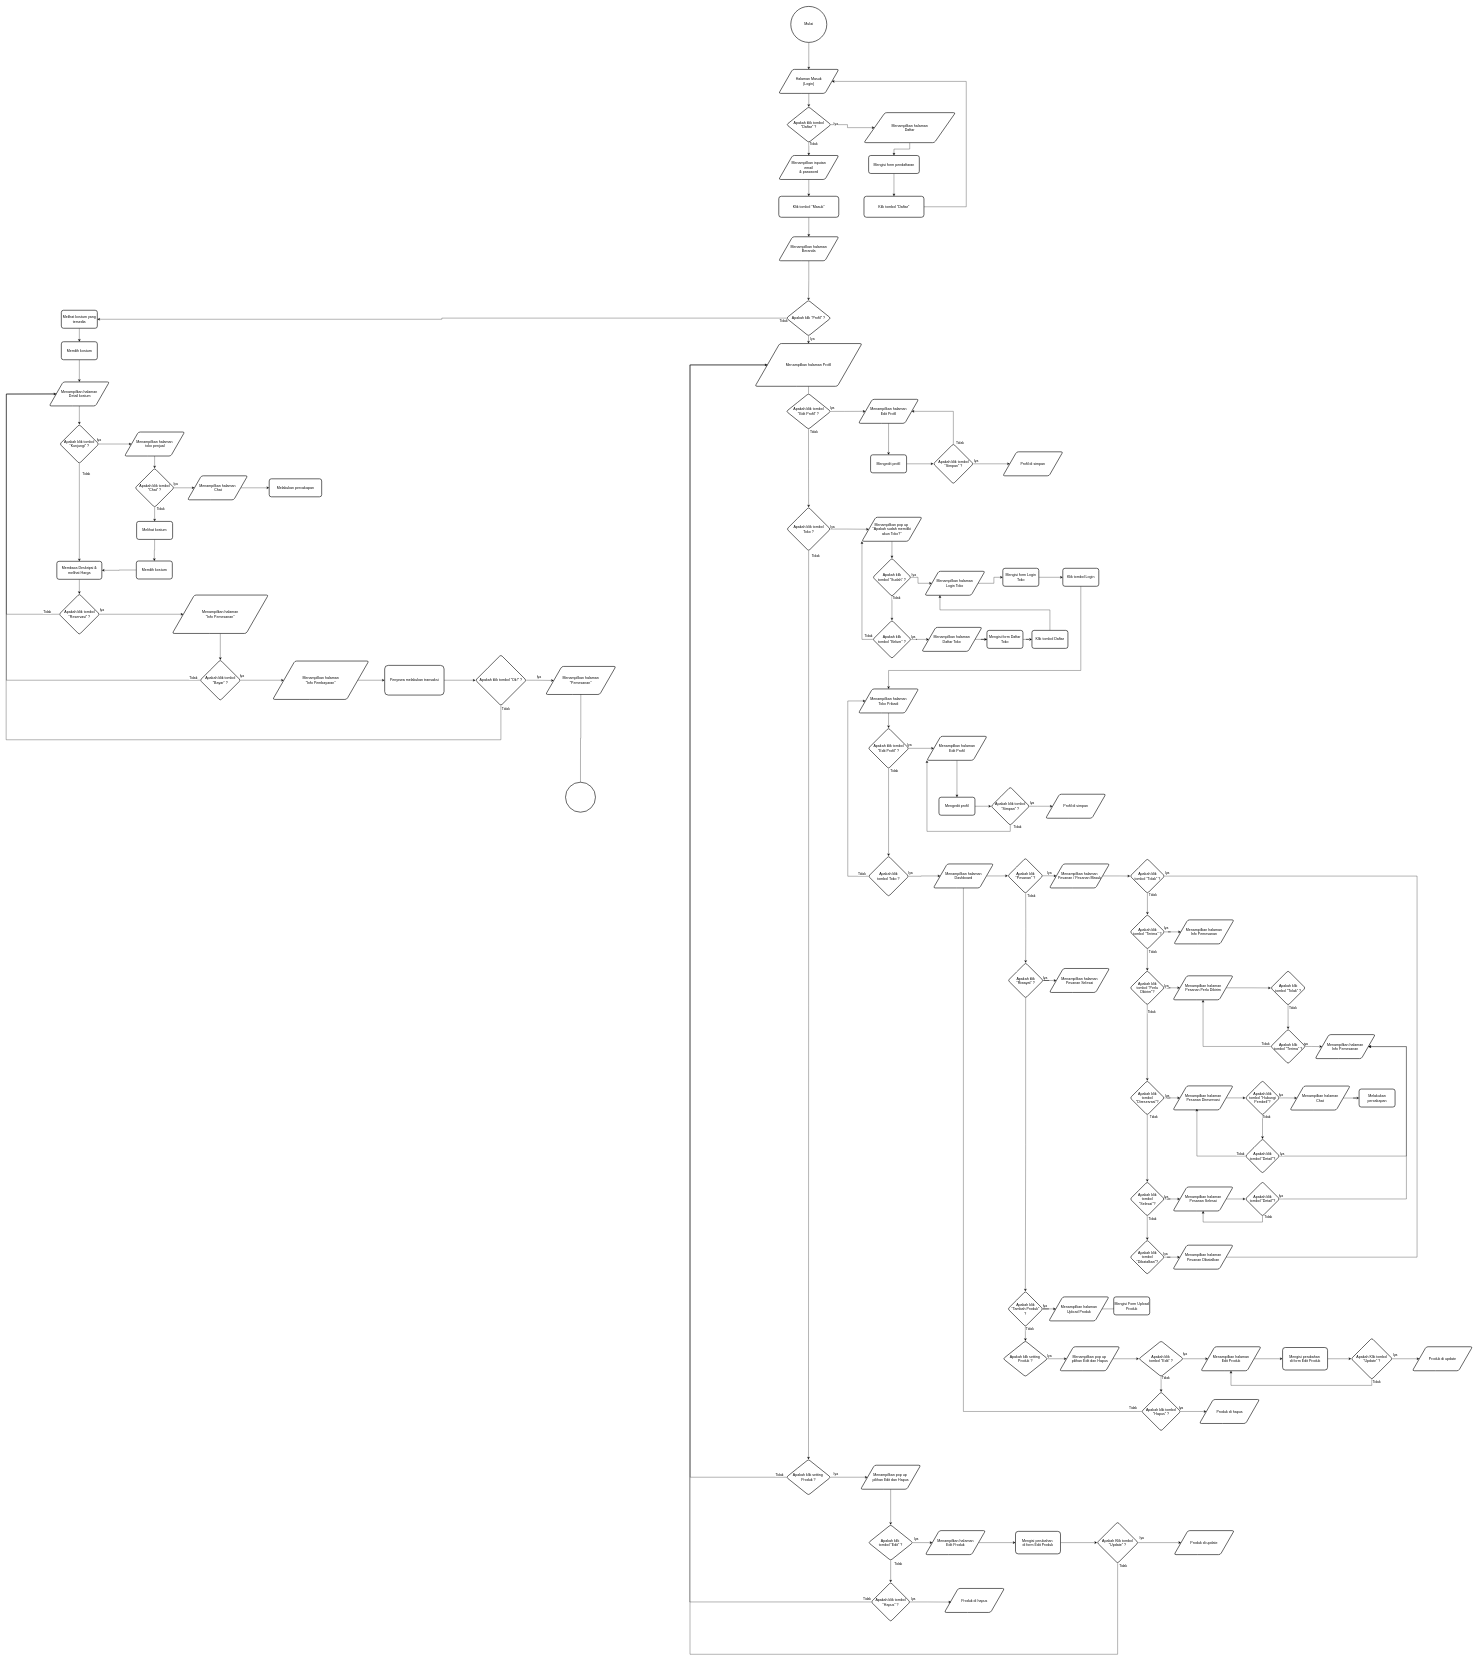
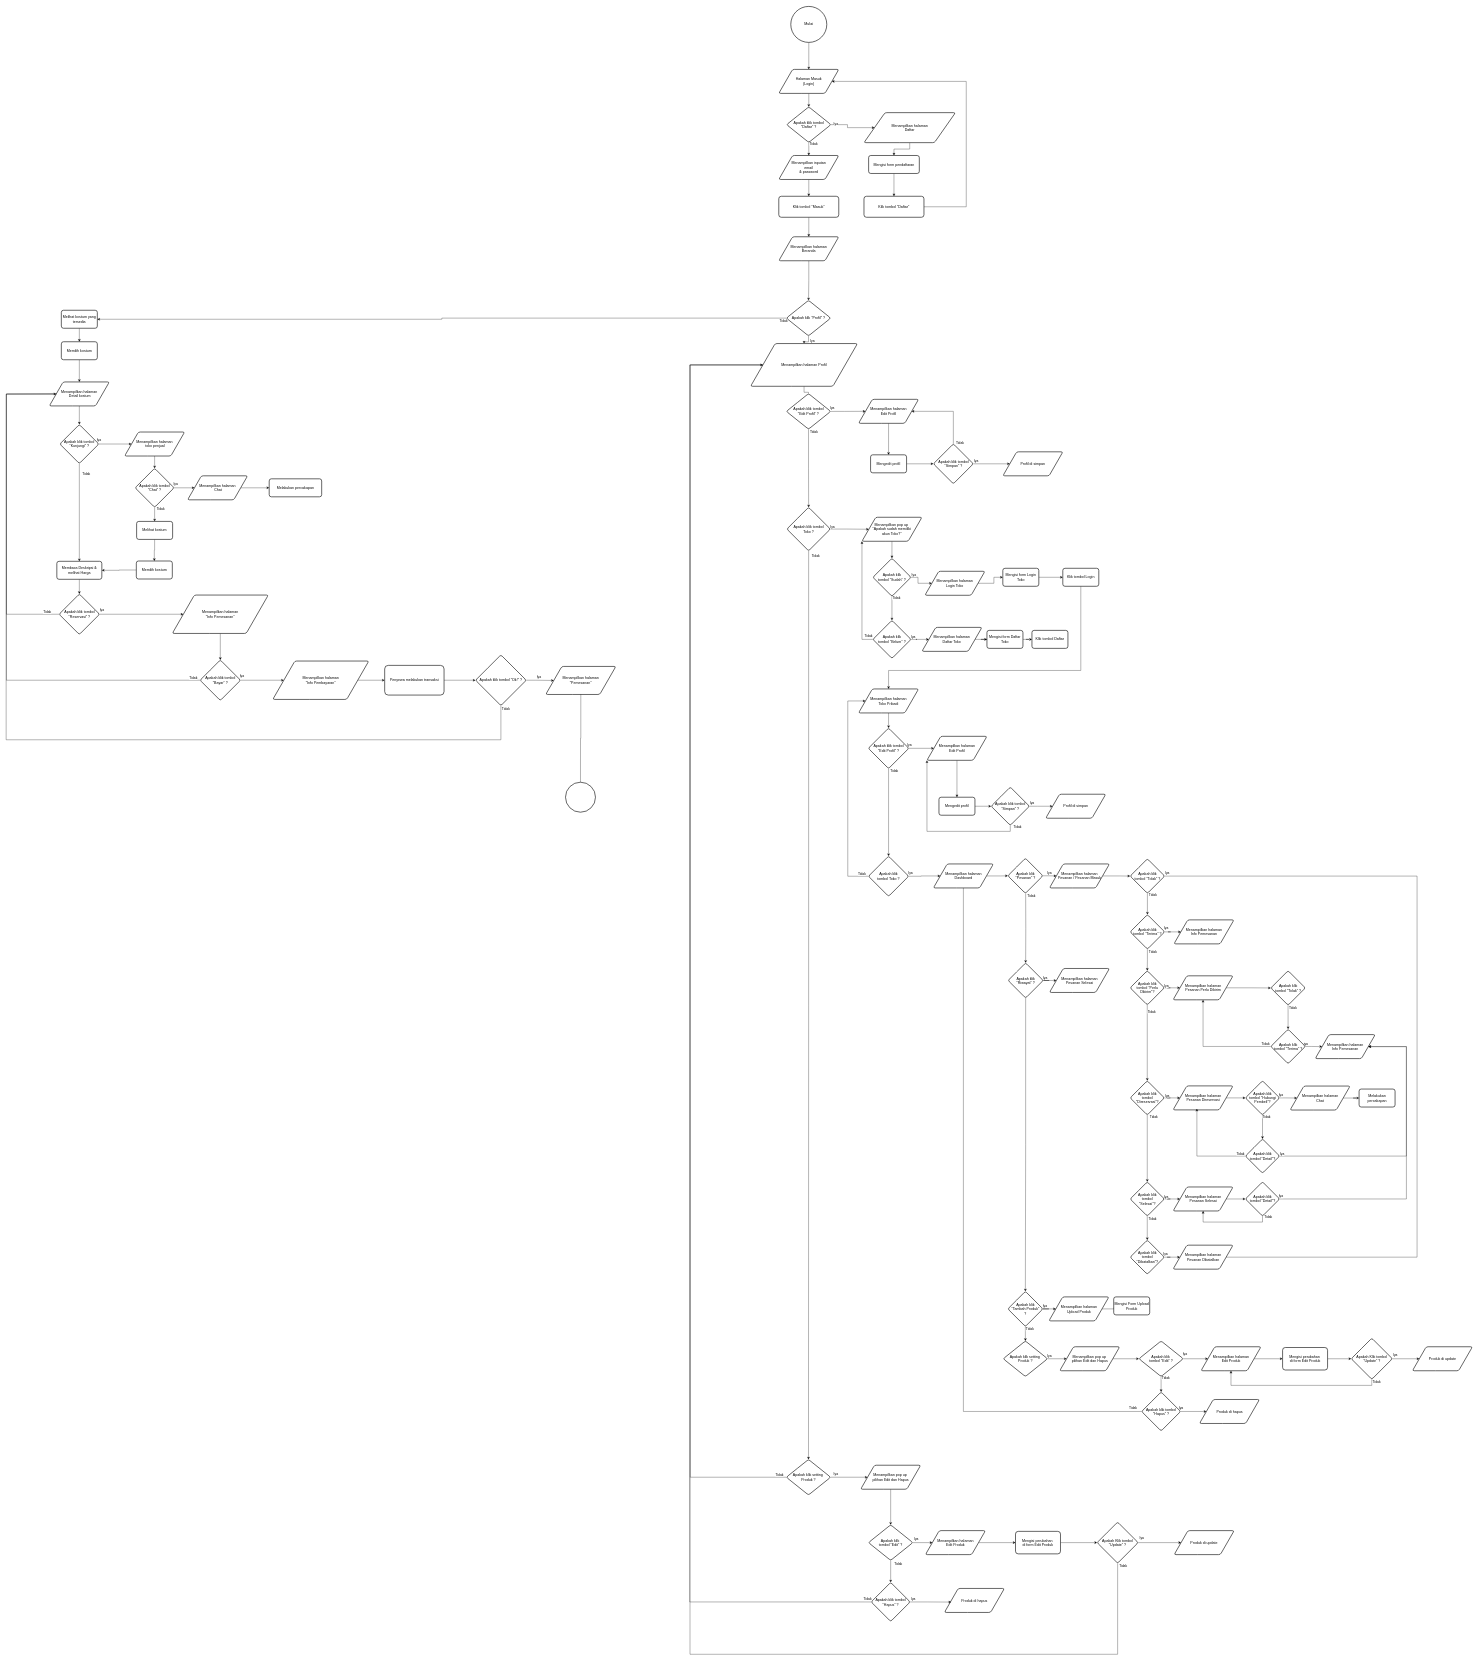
(809, 365) -> (804, 365)
(940, 598) -> none
